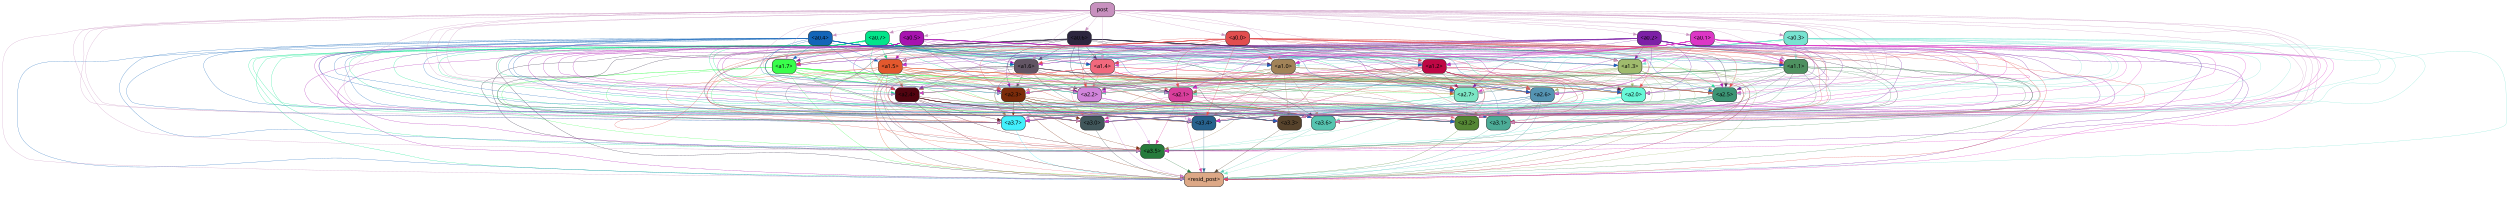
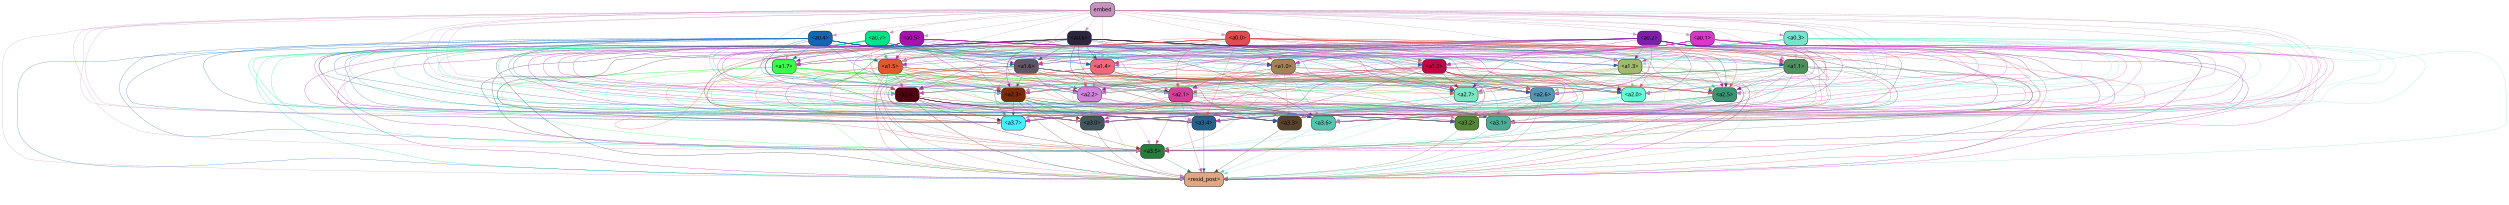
(1103, 10) -> (1103, 10)
